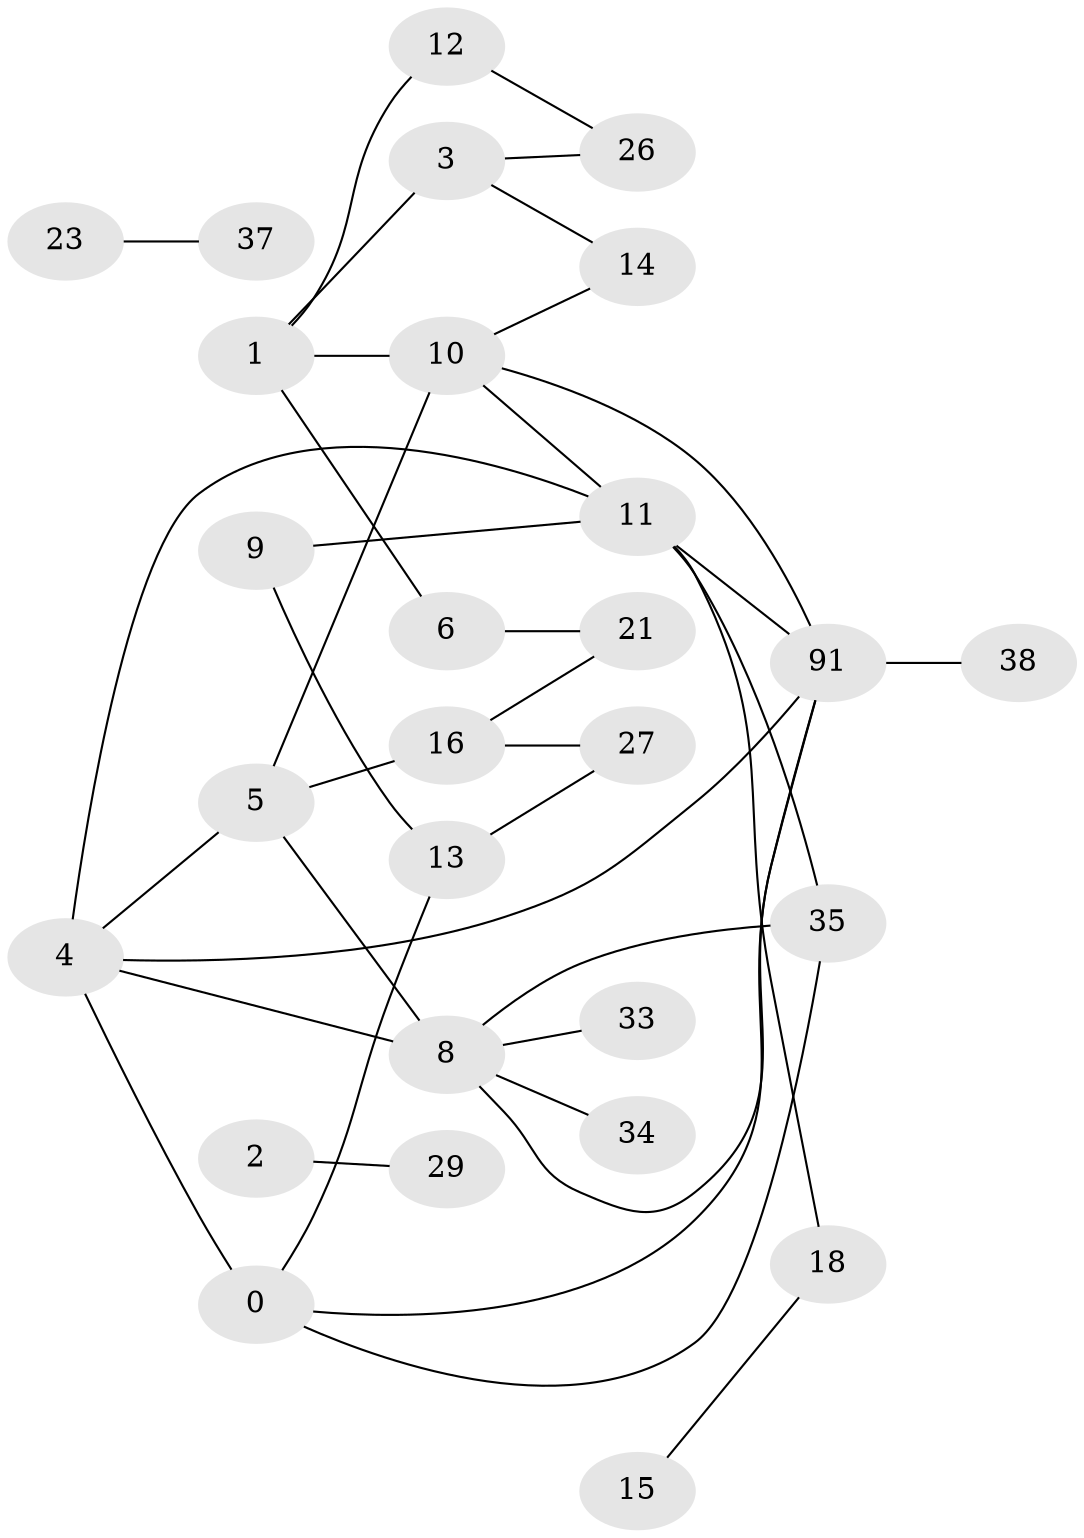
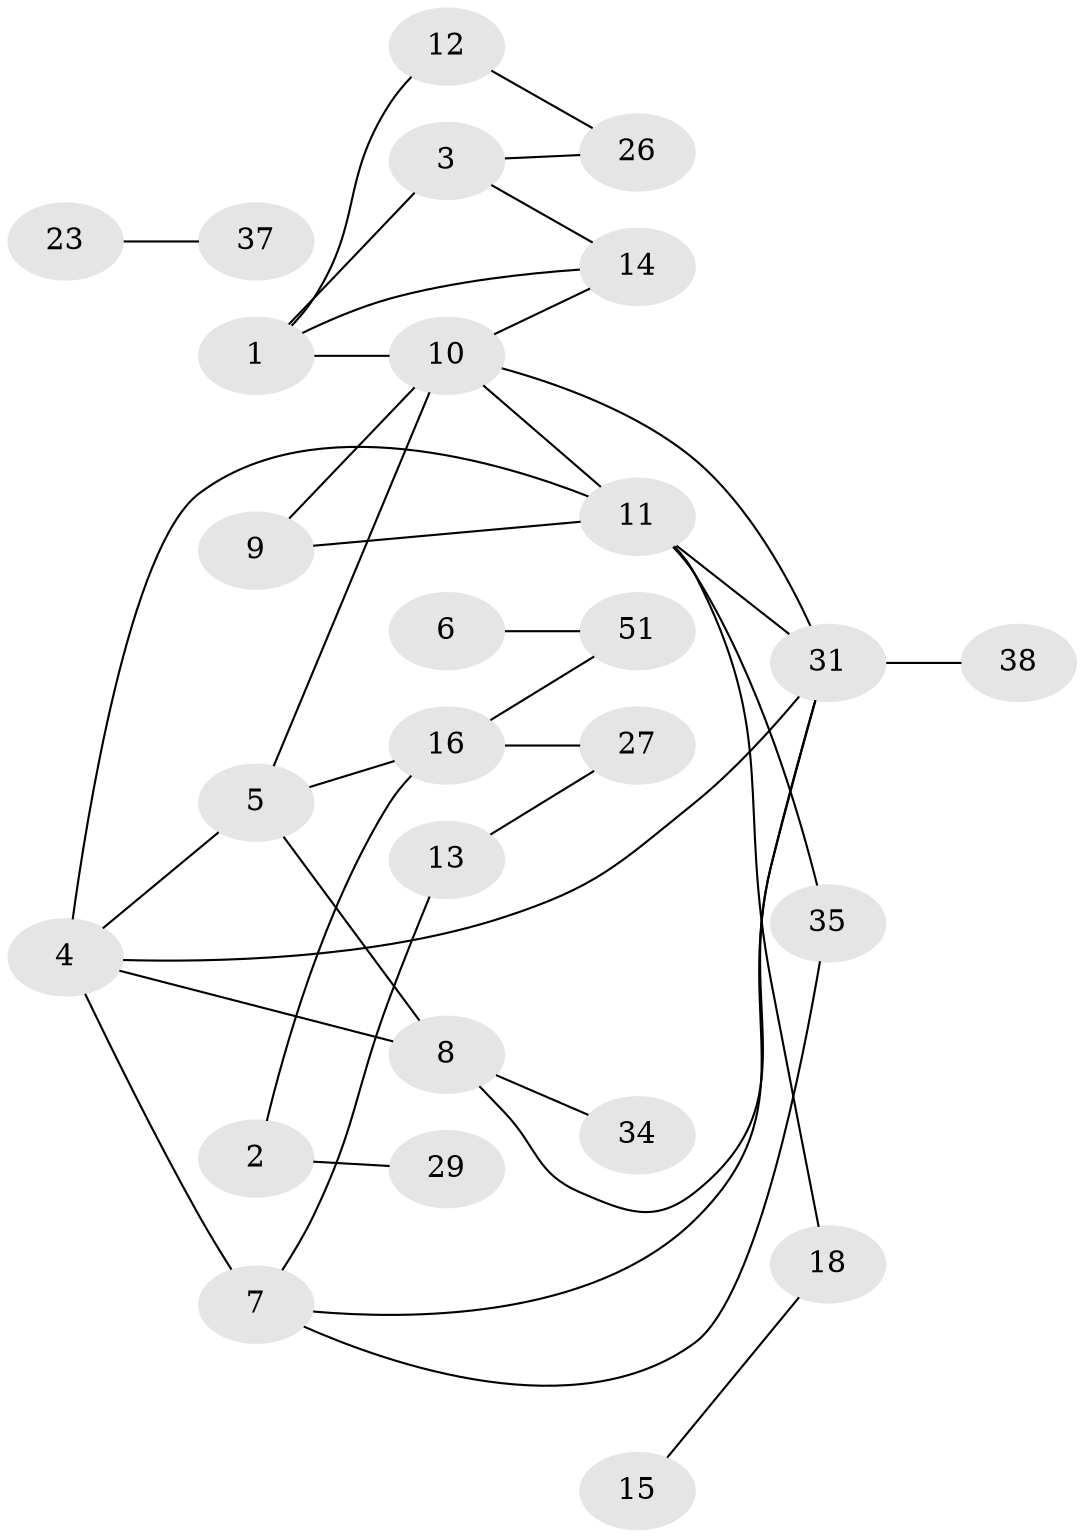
(351, 493) -> (438, 287)
(638, 631) -> (638, 631)
(828, 663) -> (828, 663)
(335, 713) -> (342, 463)
none -> (326, 932)
(618, 951) -> none
(638, 1021) -> none
(256, 1305) -> (256, 1305)
